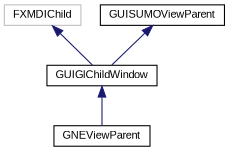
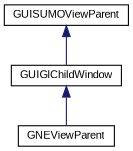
(43, 15) -> none
